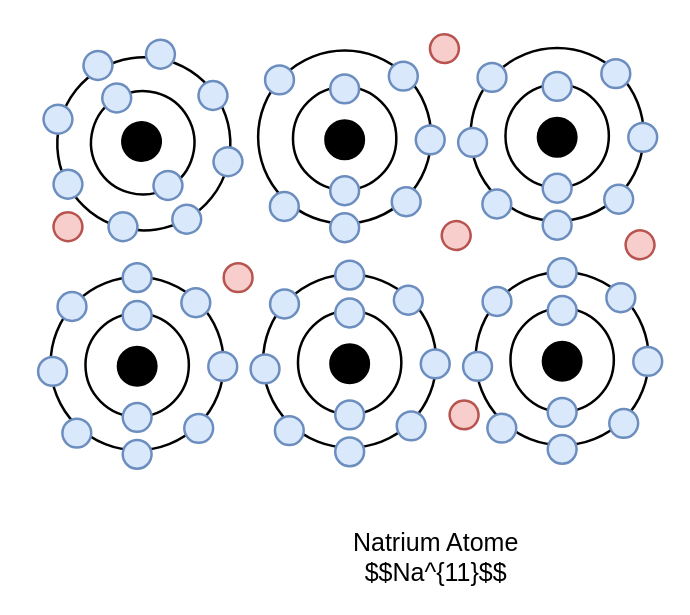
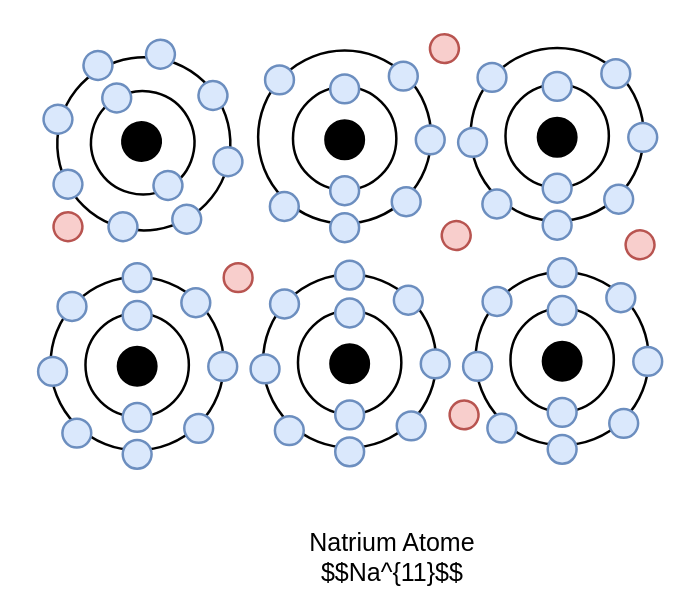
(436, 557) -> (392, 557)
